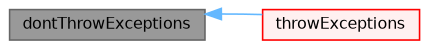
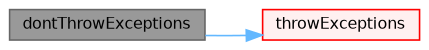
(242, 14) -> (226, 36)
